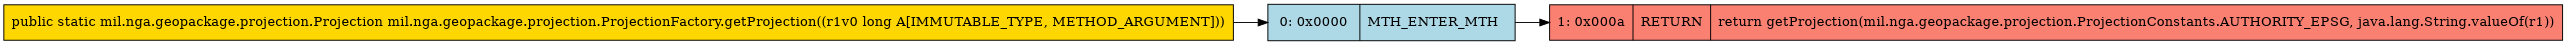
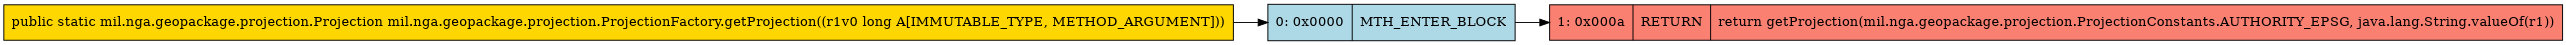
(1433, 22) -> (1434, 22)
